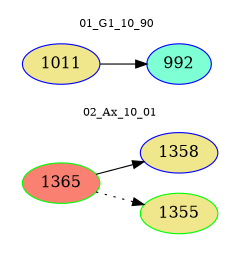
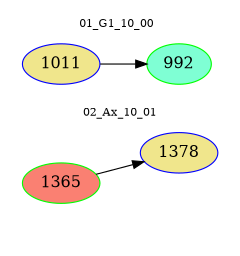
(117, 24) -> (117, 24)
(179, 64) -> (179, 64)
(179, 153) -> (179, 153)
(179, 213) -> none
